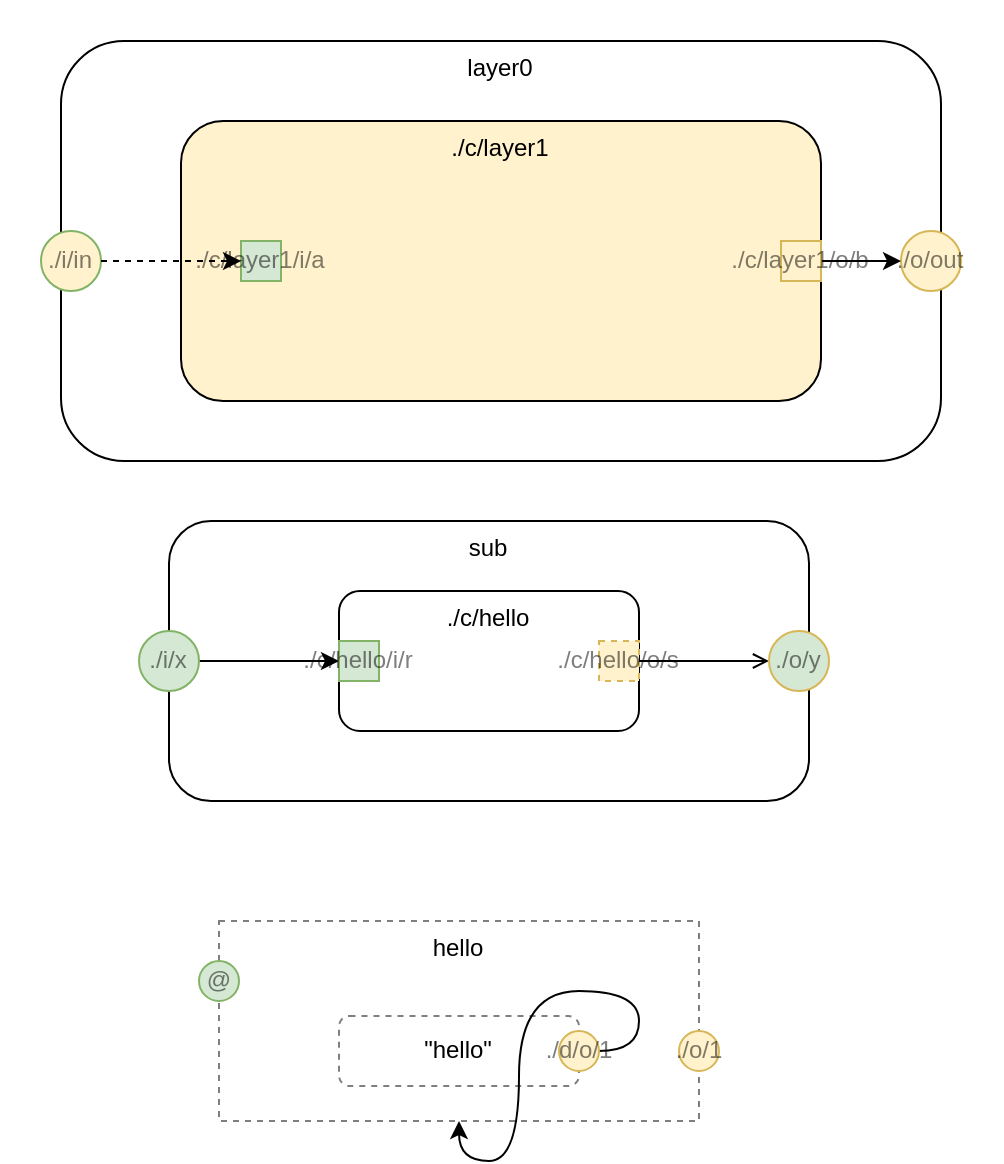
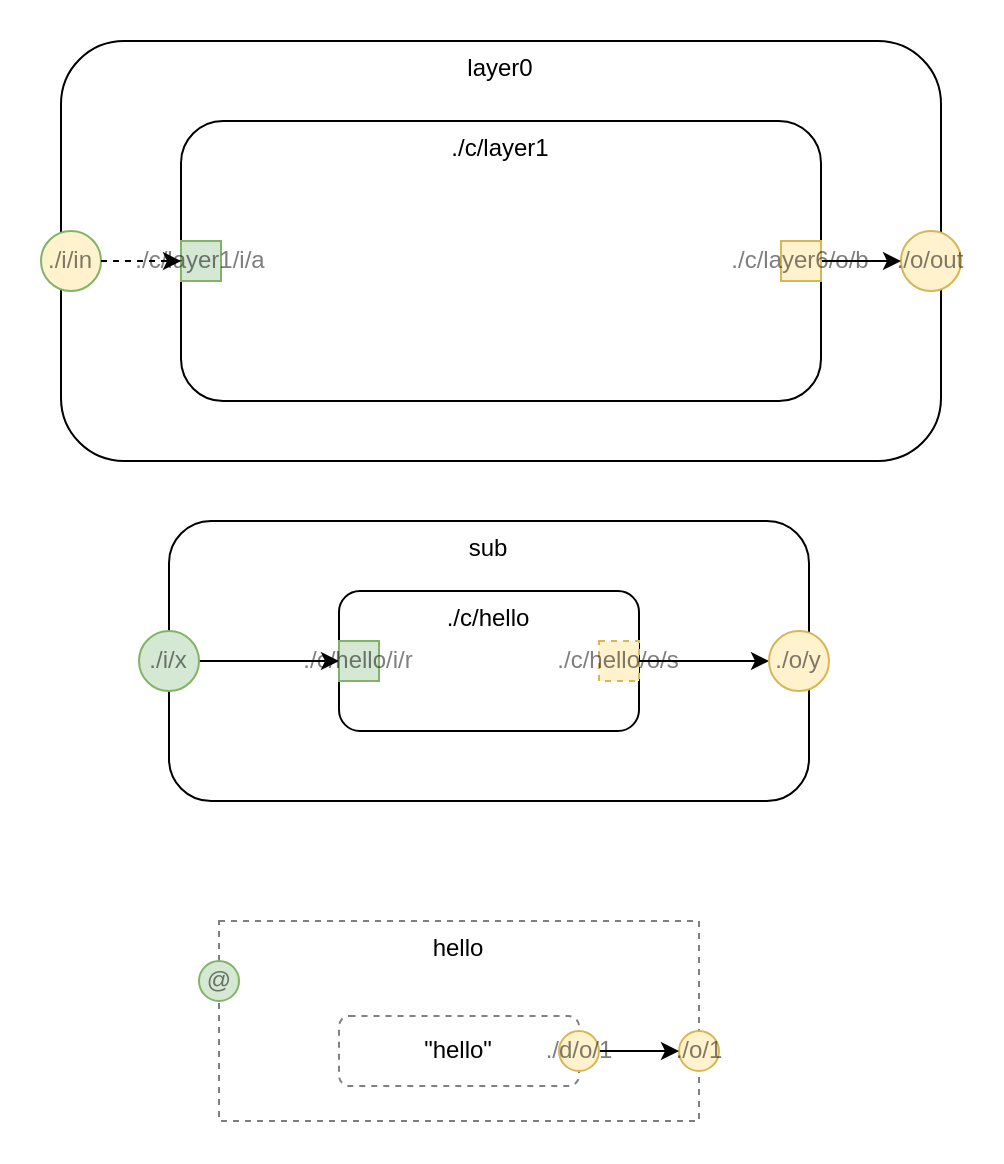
(261, 261) -> (201, 261)
(501, 261) -> (501, 261)
(801, 261) -> (801, 261)
(756, 661) -> (754, 661)
(799, 661) -> (799, 661)
(526, 1029) -> (636, 1051)
